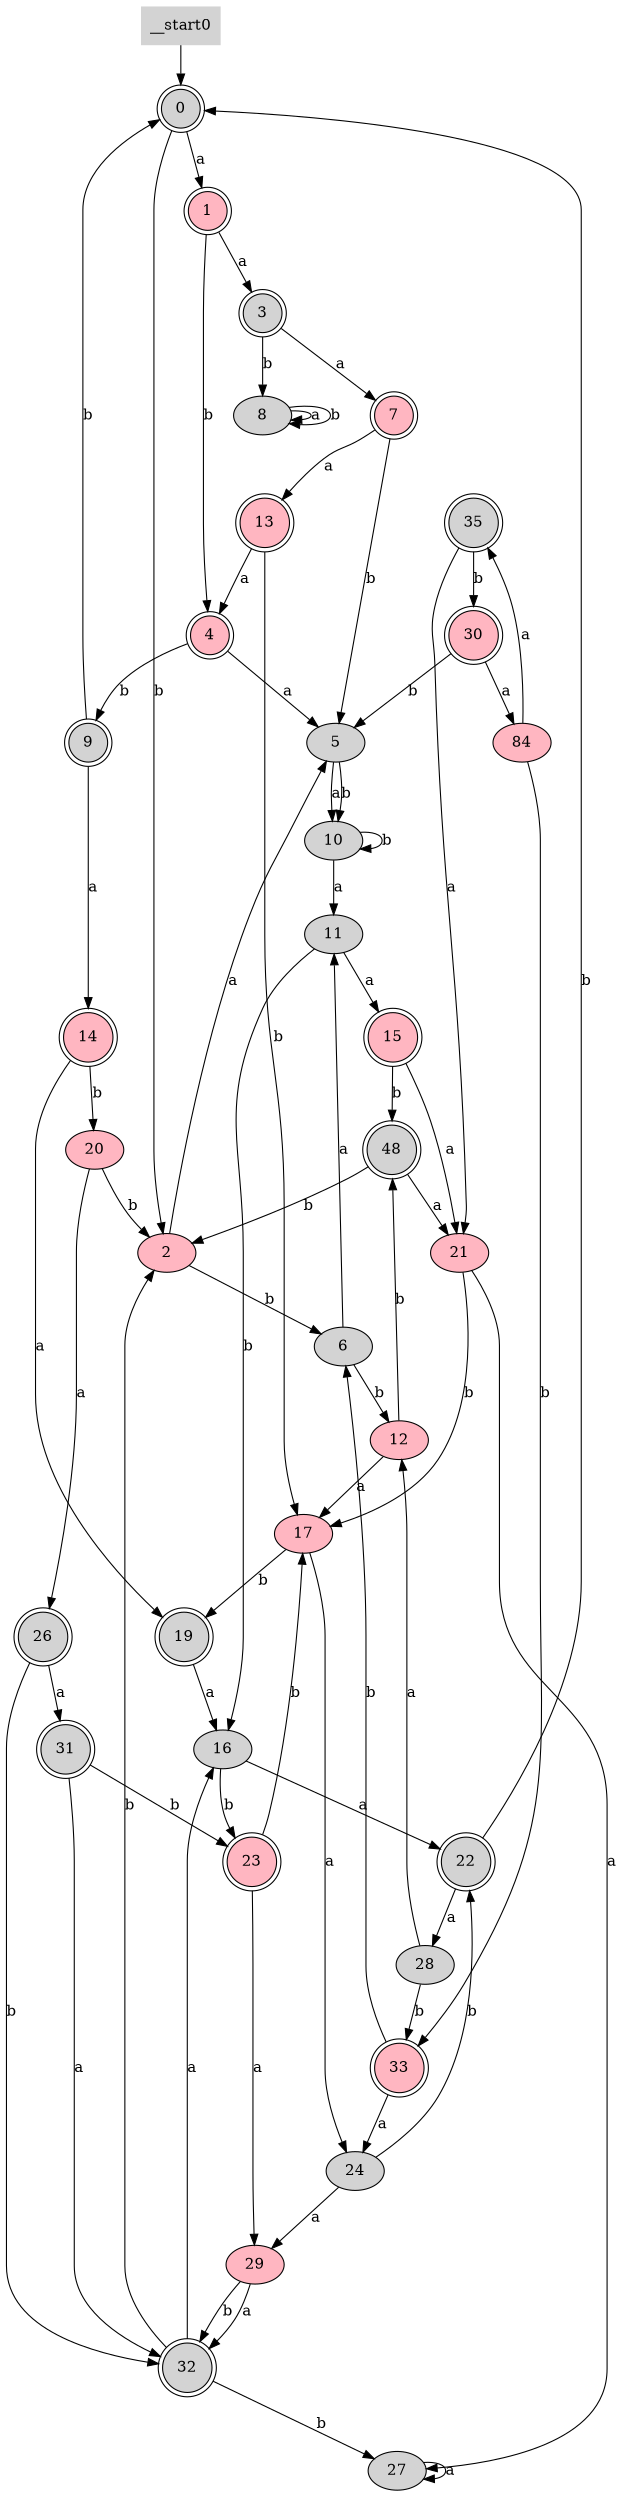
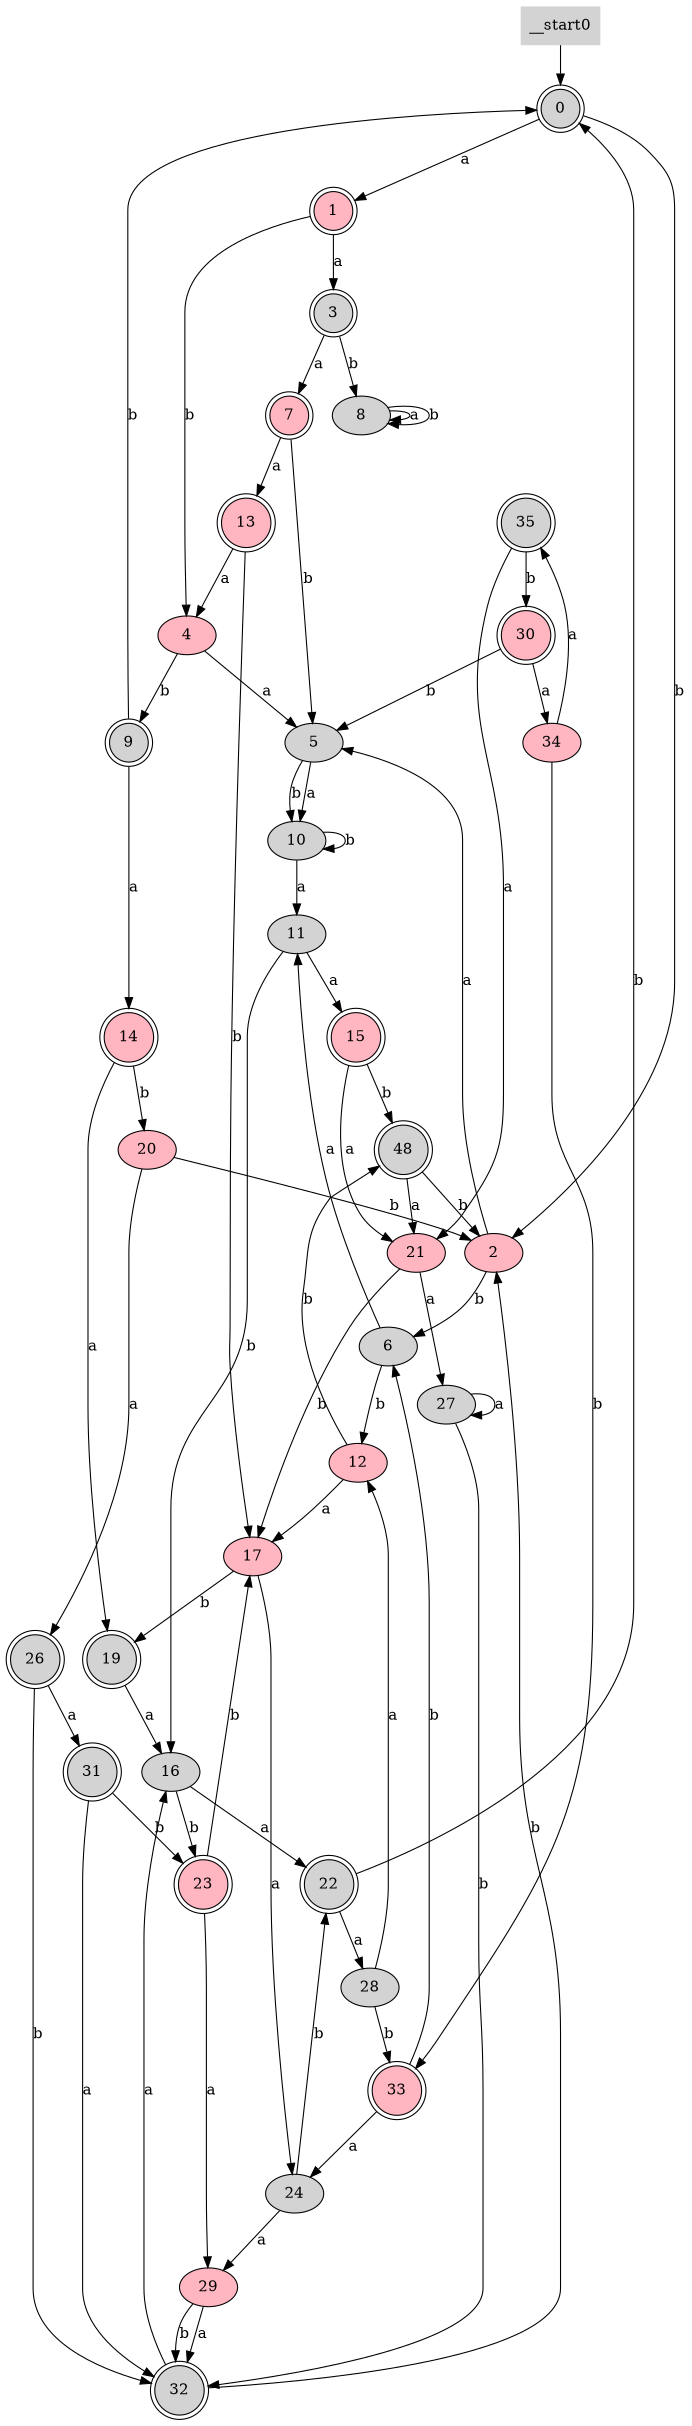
(210, 635) -> (187, 635)
(522, 743) -> (552, 743)
(289, 2418) -> (480, 2000)
